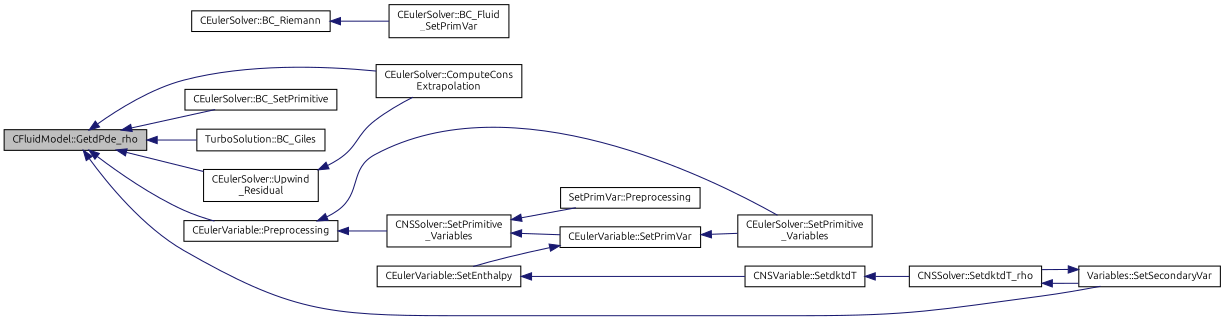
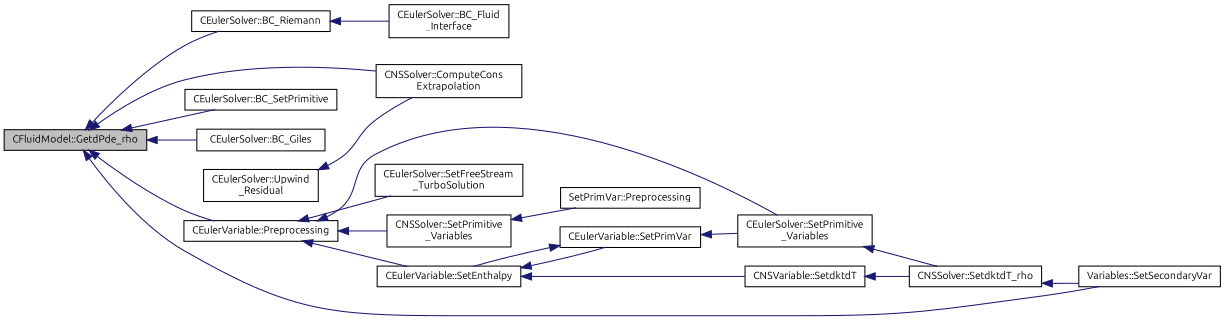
(449, 21) -> (449, 21)
(449, 81) -> (449, 81)
(261, 140) -> (261, 140)
(165, 162) -> (151, 69)
none -> (449, 180)
(541, 234) -> (569, 257)
none -> (360, 255)
(1055, 269) -> (906, 258)
